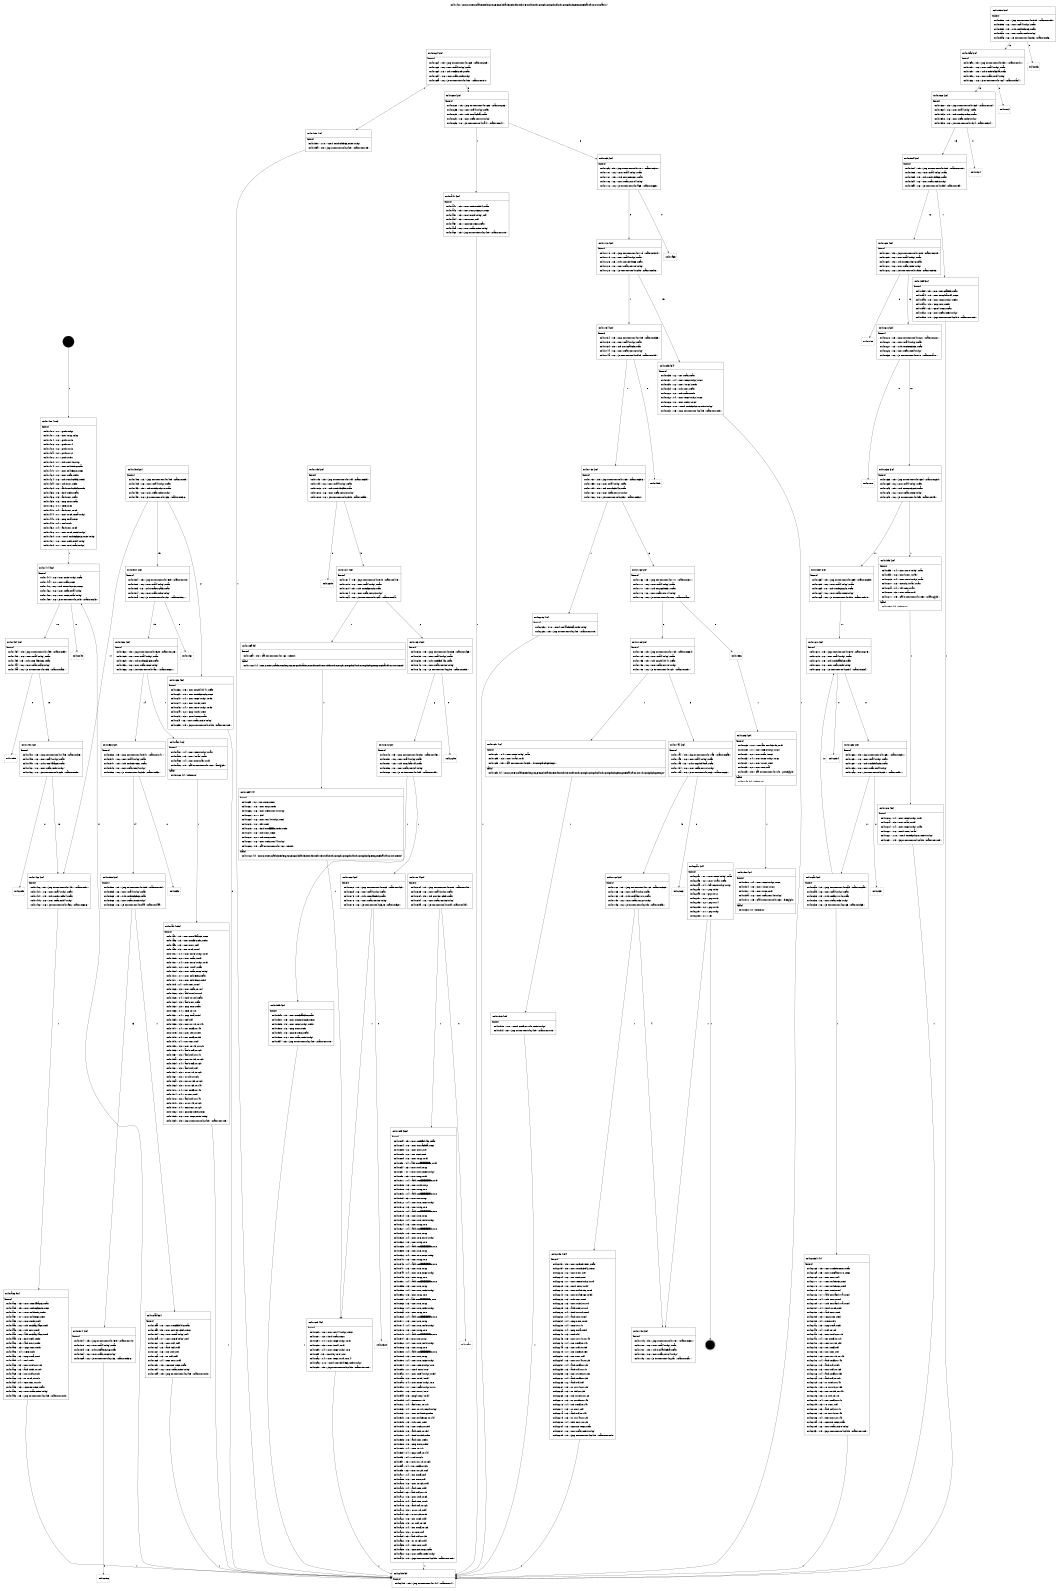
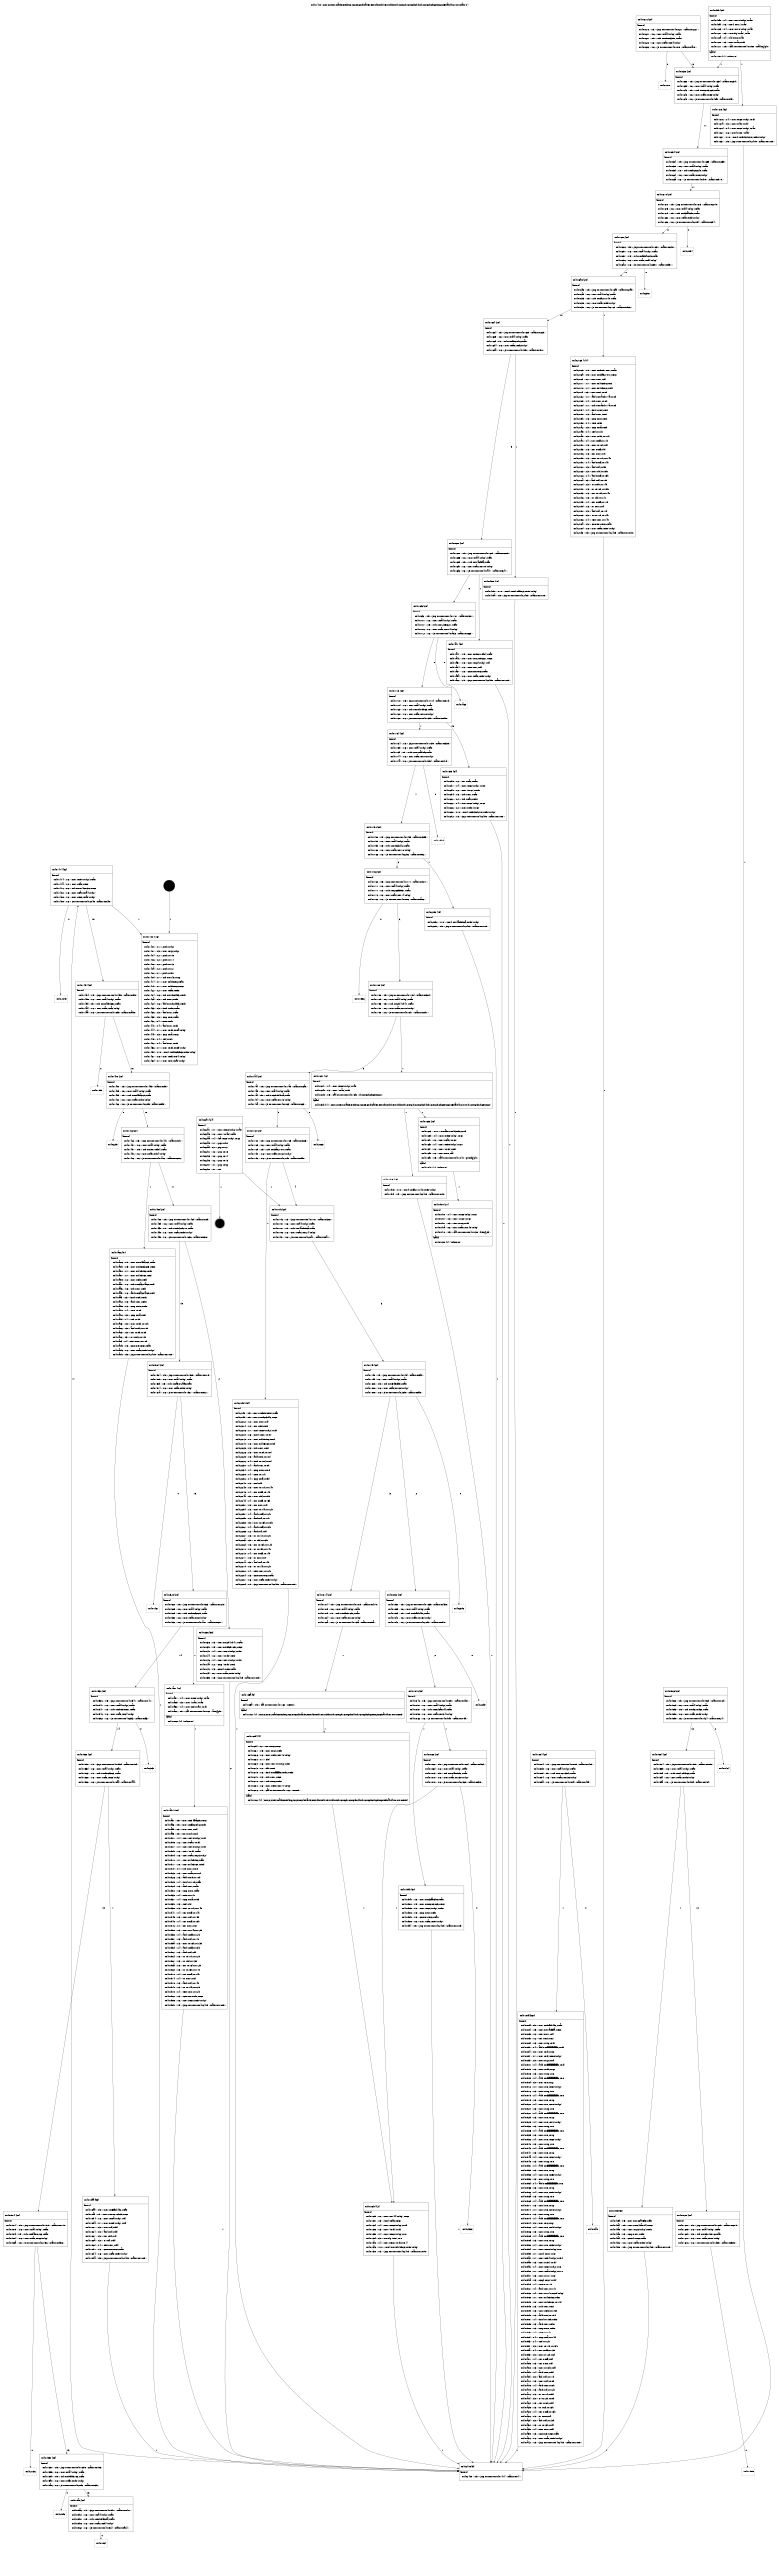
(978, 88) -> none
(908, 299) -> none
(910, 528) -> (720, 64)
(68, 556) -> (127, 919)
(404, 619) -> (406, 1493)
(101, 685) -> (166, 1183)
(747, 695) -> (421, 1113)
(821, 774) -> (560, 315)
none -> (348, 1301)
none -> (50, 2350)
